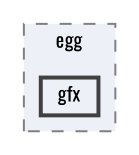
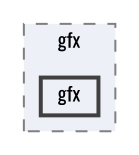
(70, 43) -> (70, 43)
